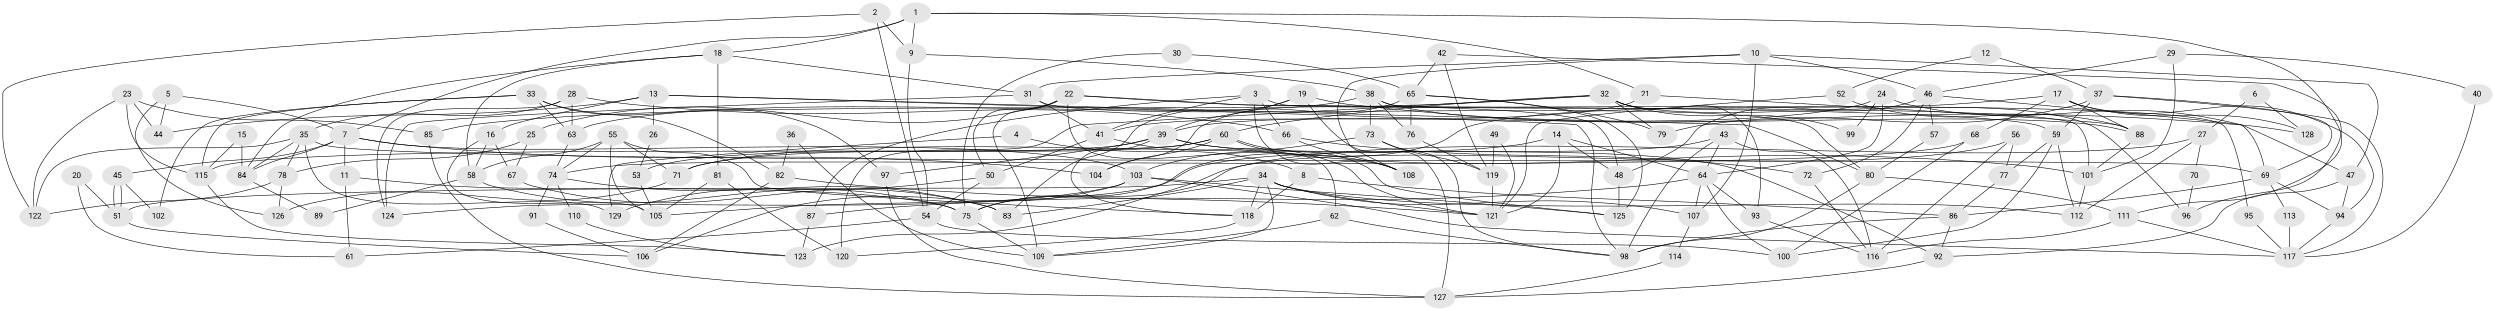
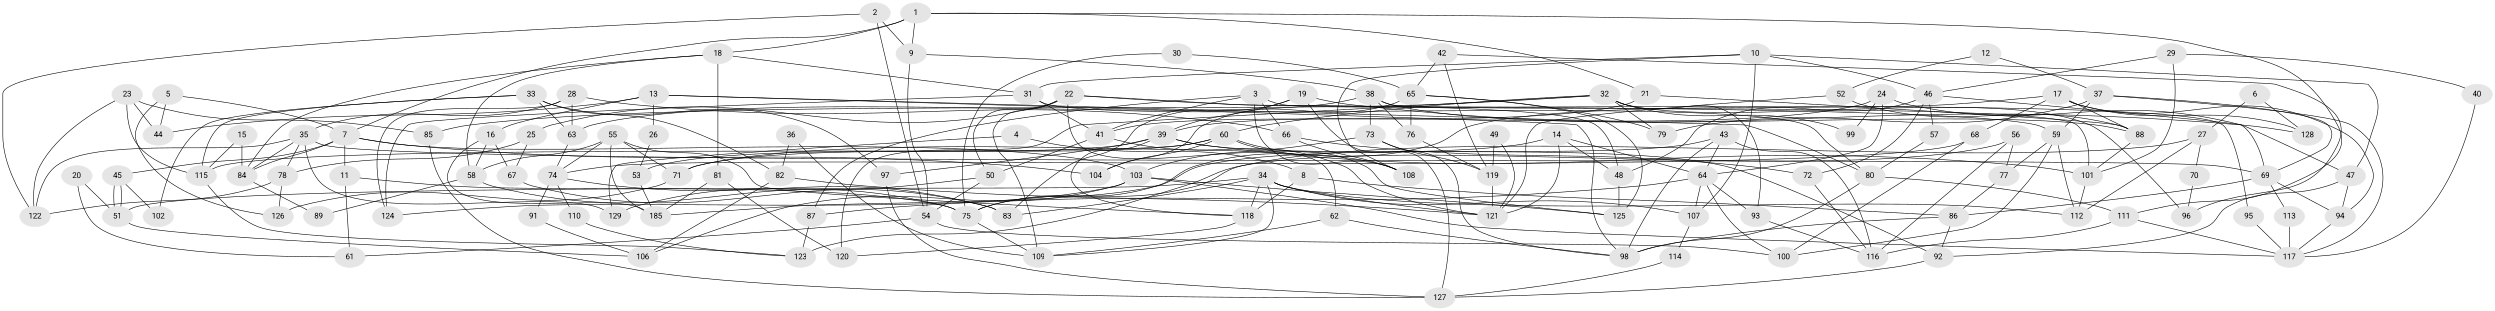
(656, 217) -> (656, 217)
